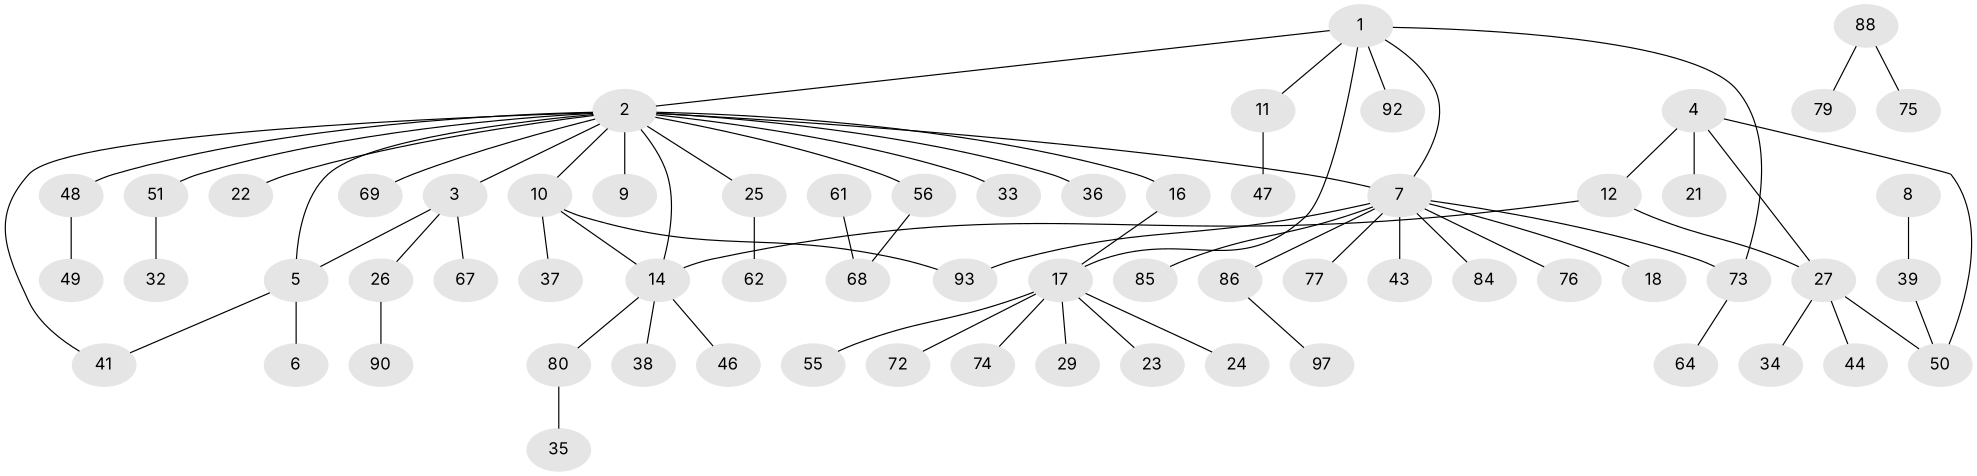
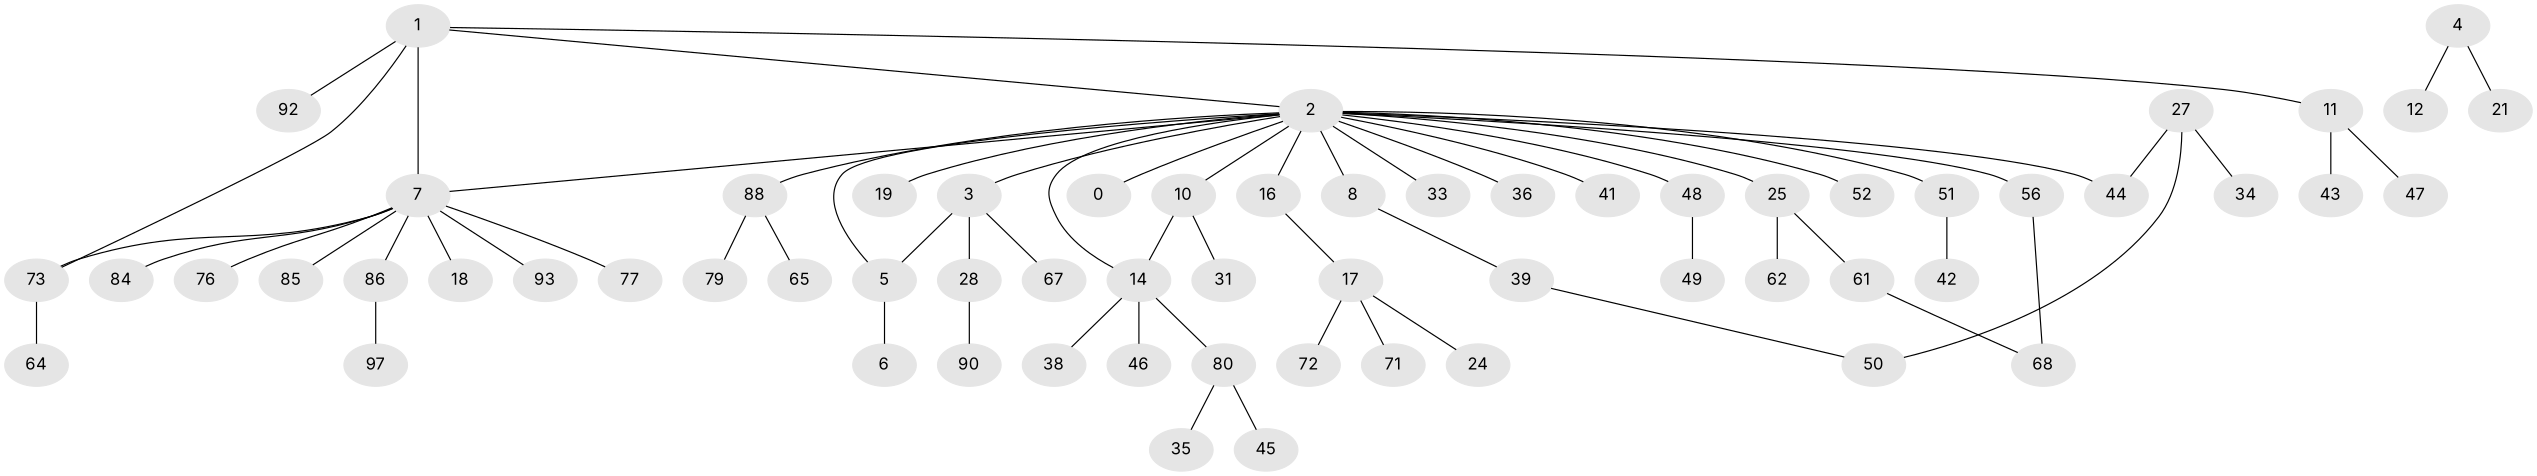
(1908, 111) -> (800, 280)
none -> (1027, 133)
none -> (1813, 139)
none -> (1332, 153)
(1924, 167) -> none
(1751, 186) -> none
(241, 196) -> (1862, 196)
(370, 196) -> (885, 196)
(625, 196) -> (1099, 196)
(1314, 205) -> none
(1152, 225) -> none
(1400, 238) -> (2331, 153)
(1717, 238) -> none
none -> (1820, 238)
(741, 242) -> none
(156, 280) -> (1947, 280)
(381, 280) -> (969, 280)
(551, 280) -> (1224, 280)
(200, 323) -> none
(813, 365) -> none
(983, 365) -> (1393, 365)
(1068, 365) -> none
(1152, 365) -> none
none -> (1266, 450)
